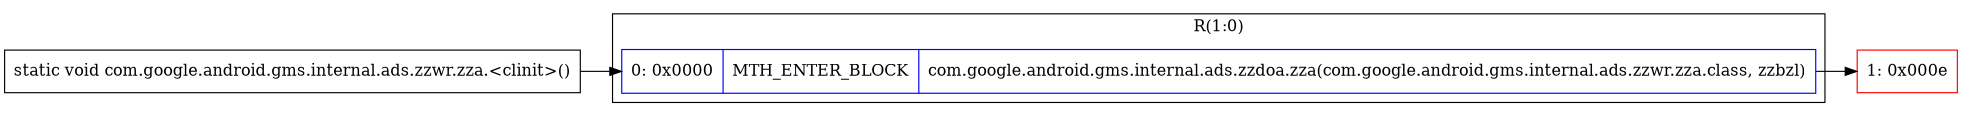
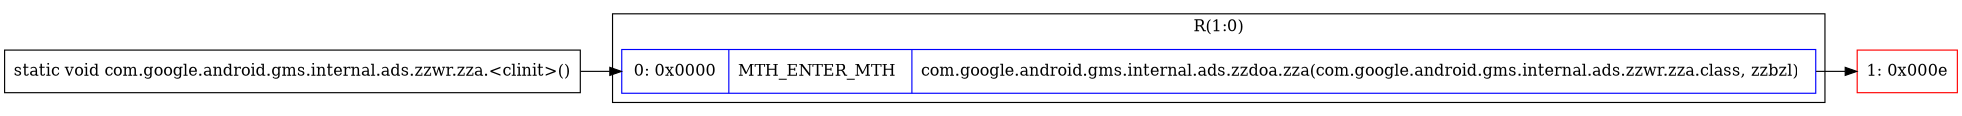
(821, 71) -> (817, 71)
